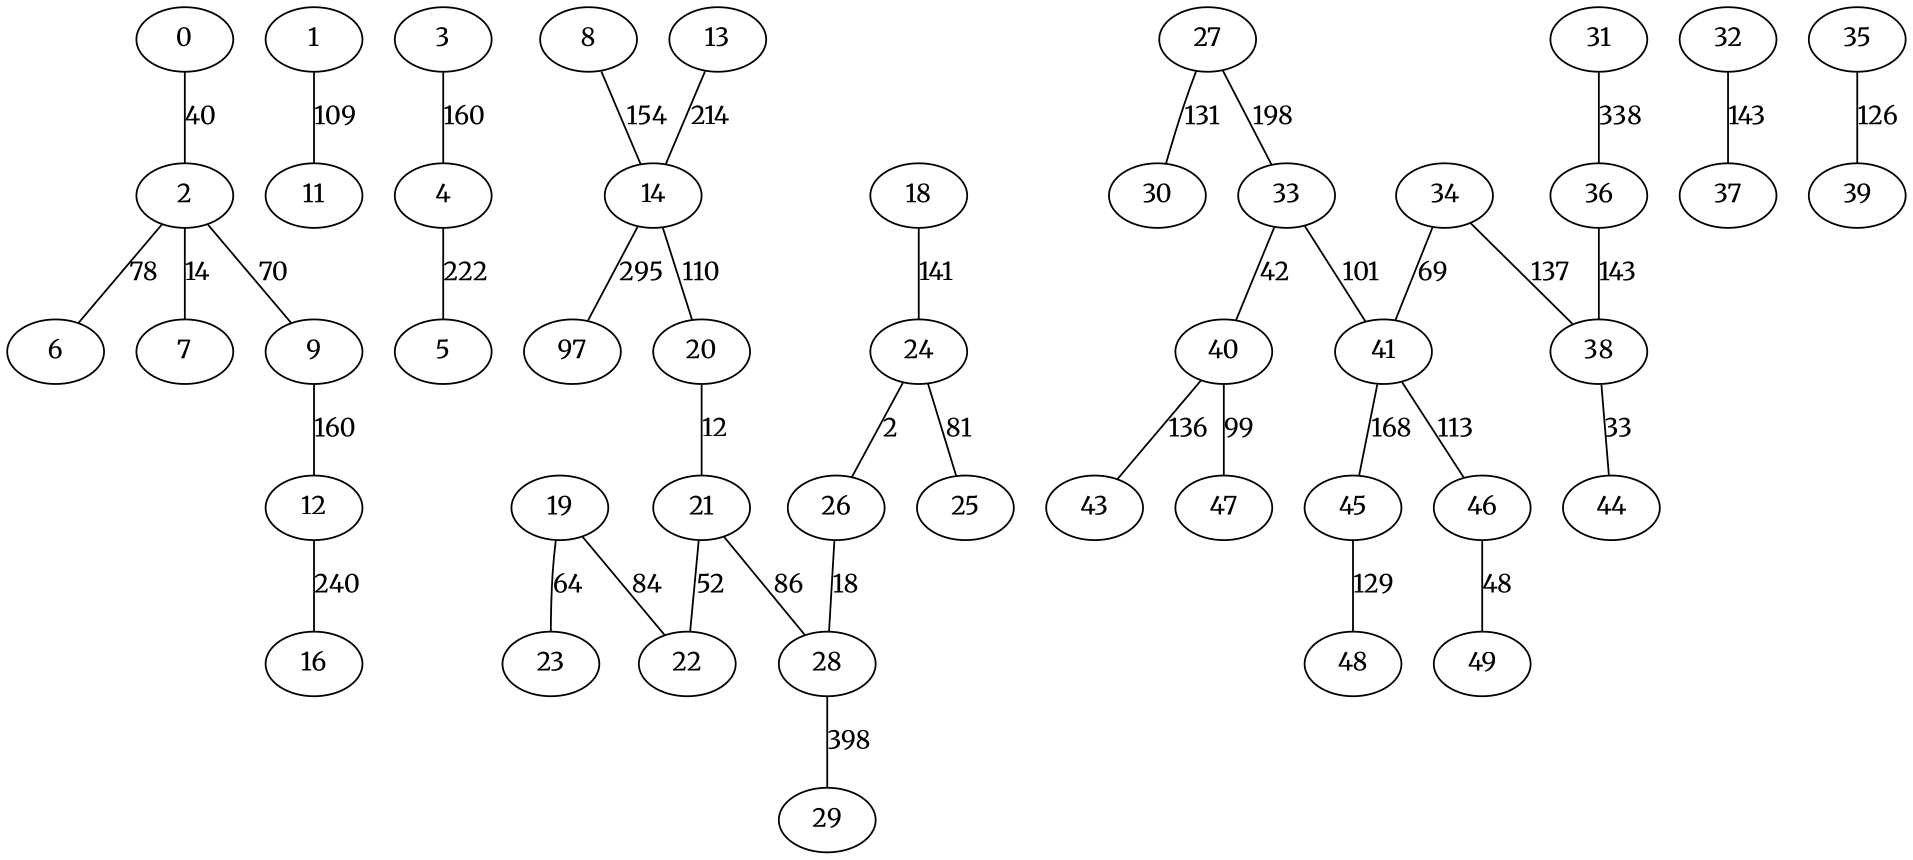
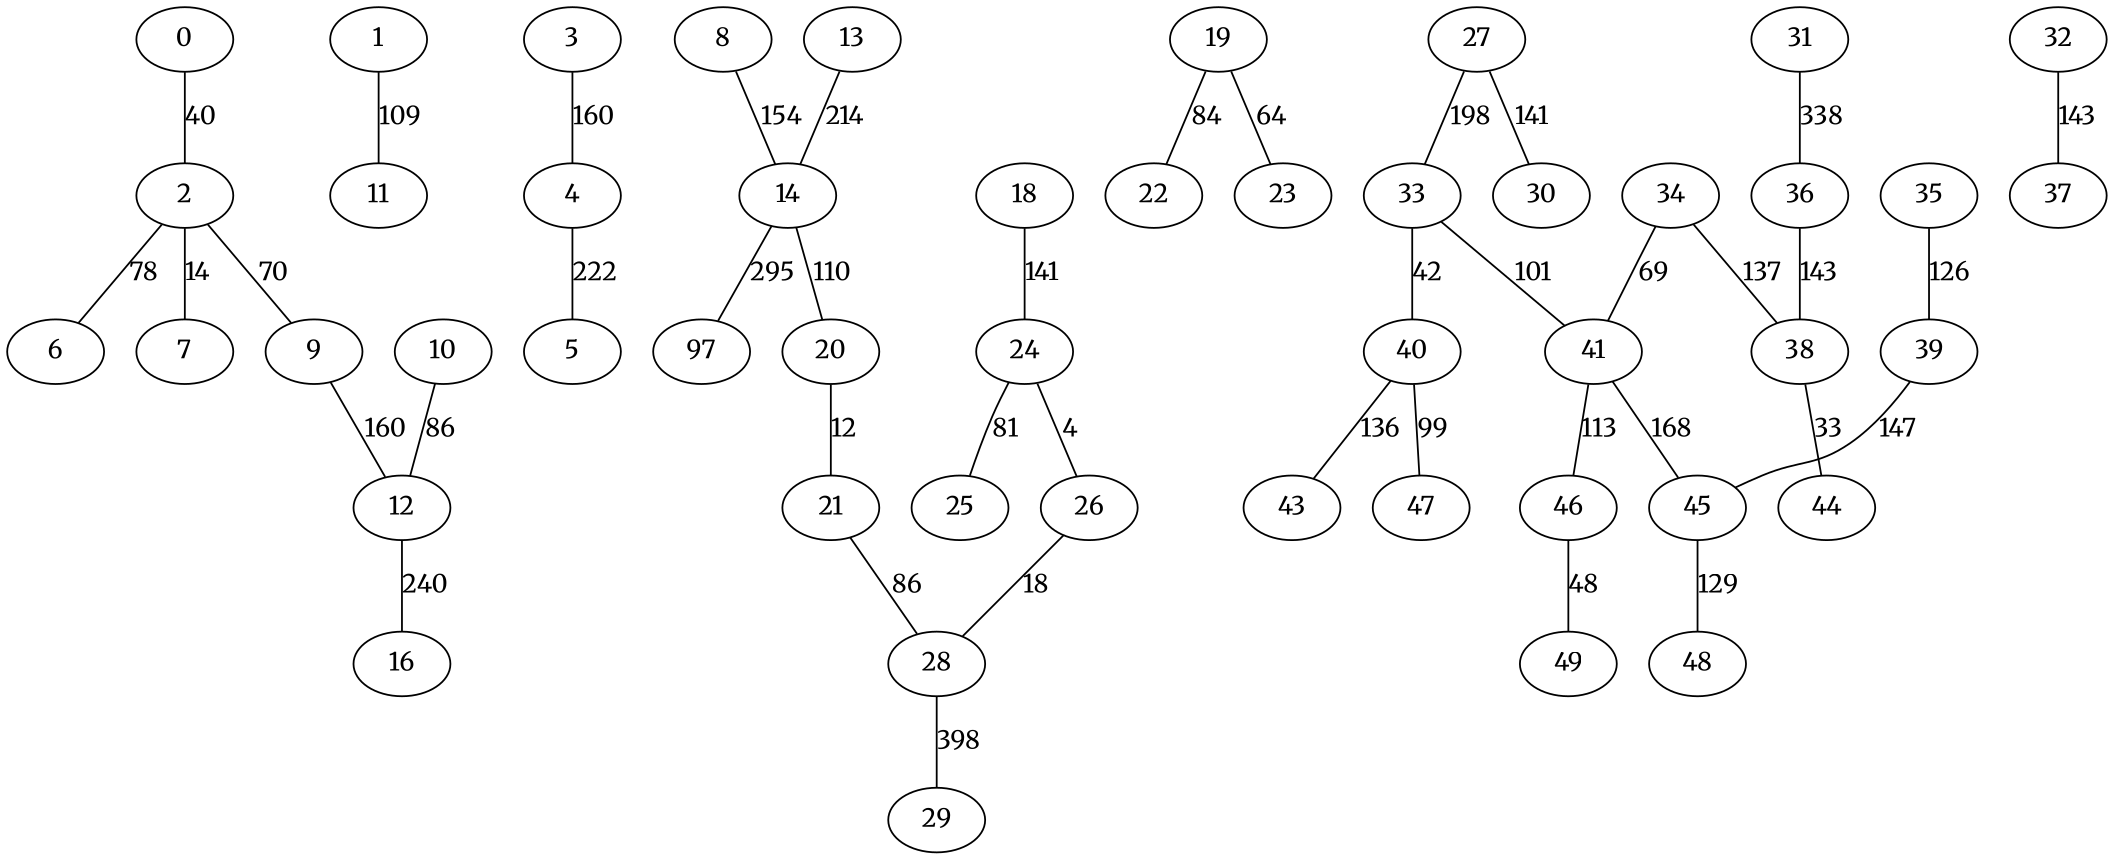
(1202, 118) -> (1532, 118)
none -> (443, 352)
(891, 430) -> (1070, 430)
none -> (1834, 453)
(694, 586) -> none
